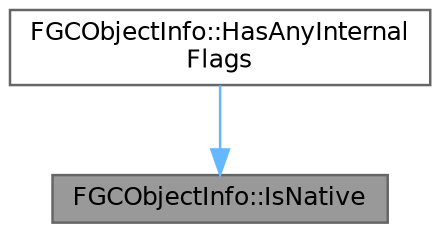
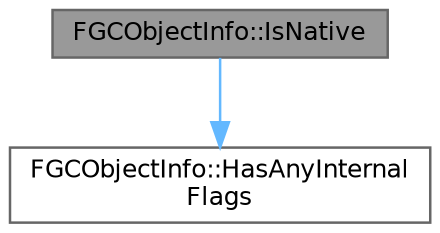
(220, 117) -> (220, 90)
